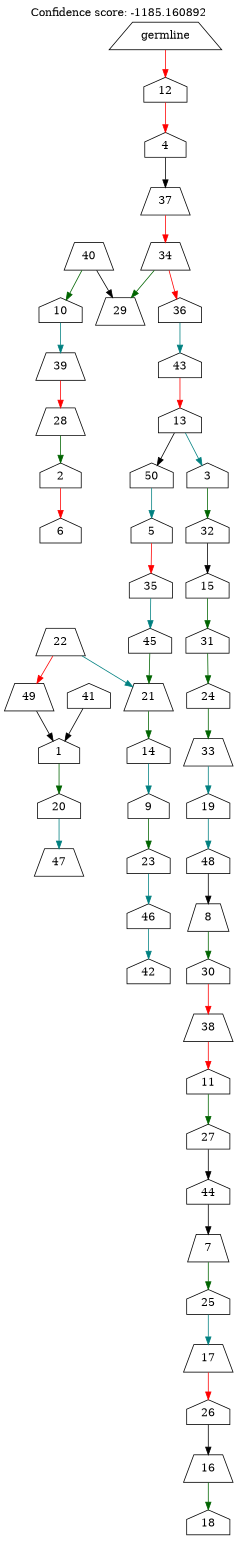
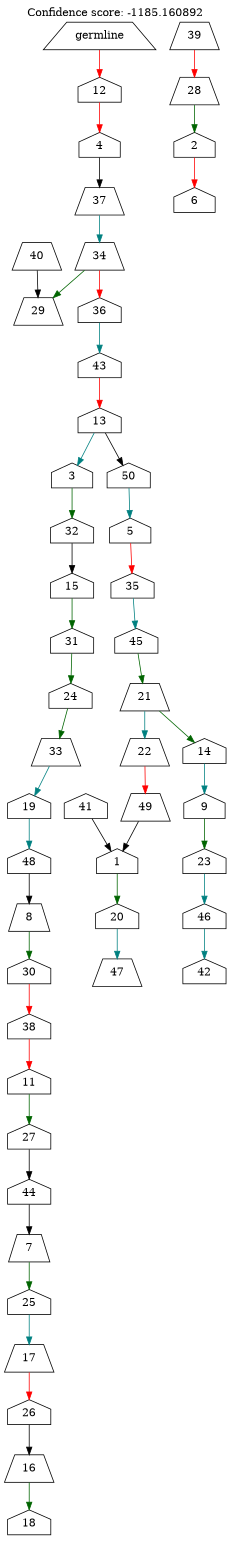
(165, 225) -> (100, 225)
(61, 311) -> none
(104, 669) -> (145, 721)
(208, 1028) -> (29, 1028)
